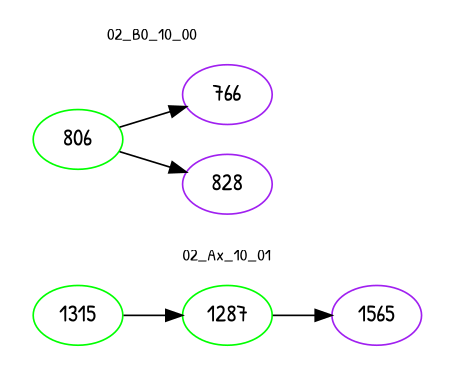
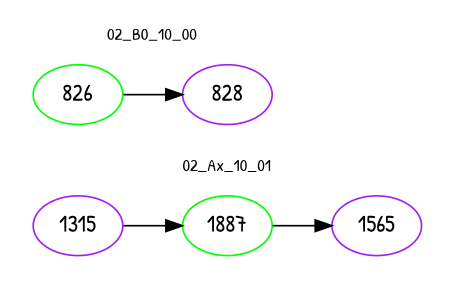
(227, 95) -> none
(78, 139) -> (78, 95)
(78, 315) -> (78, 226)
(227, 315) -> (227, 226)
